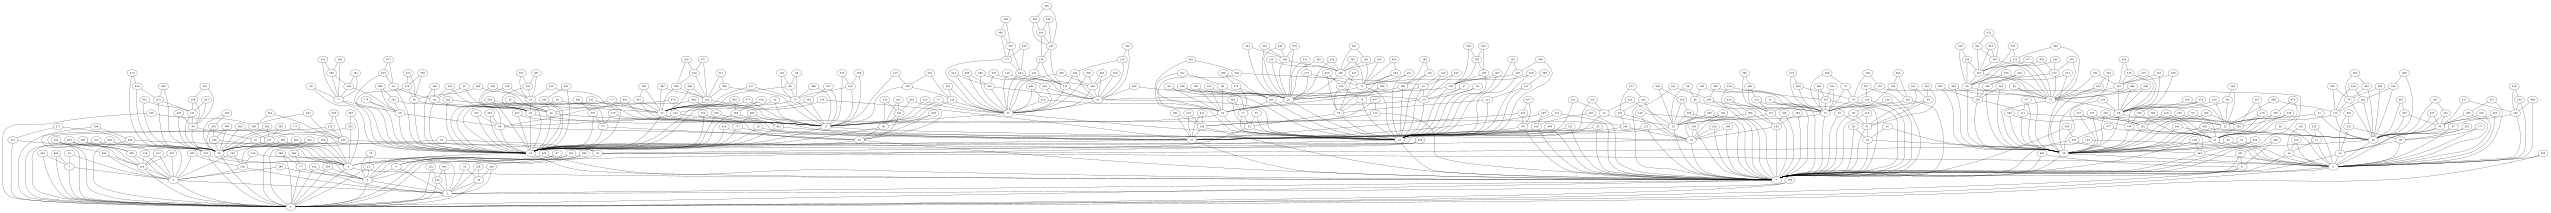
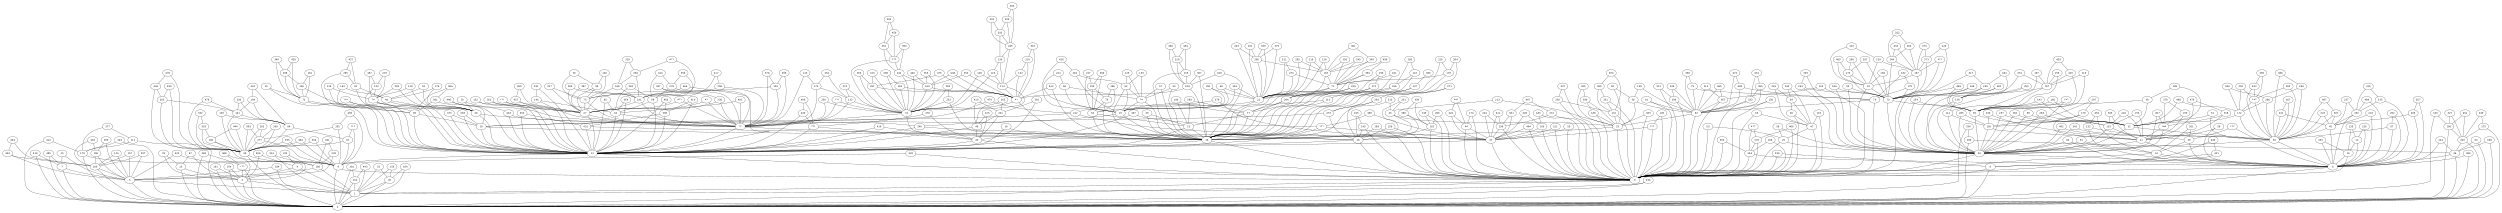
none -> (1176, 100)
(1291, 122) -> (1520, 106)
